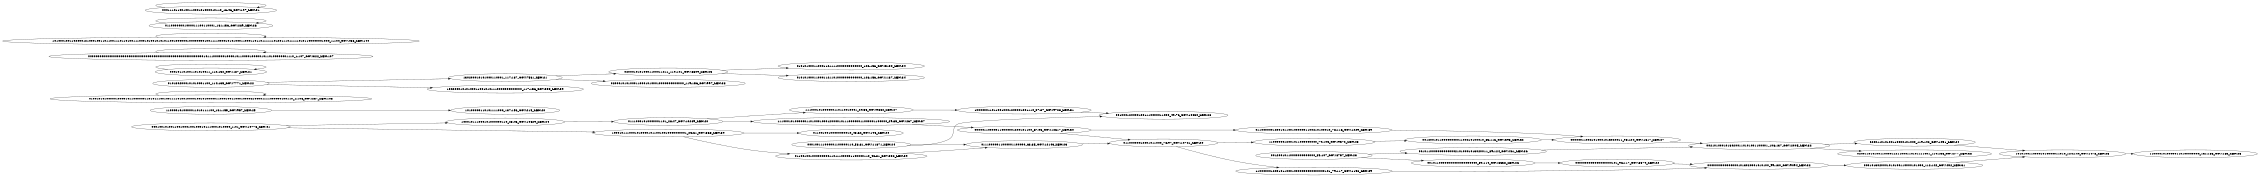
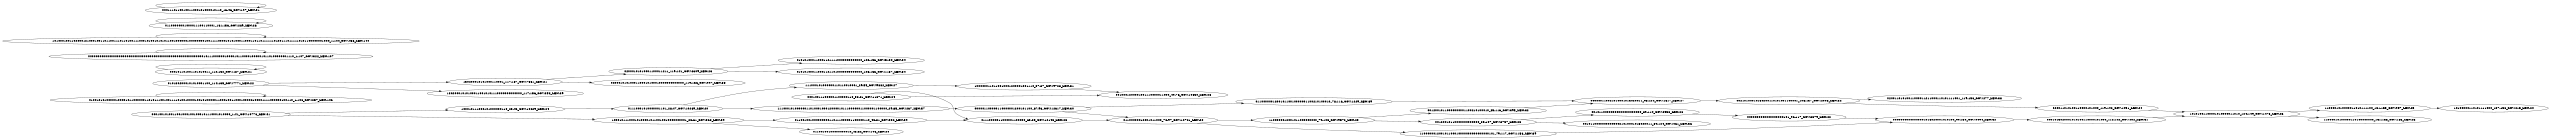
none -> (2303, 111)
none -> (1396, 121)
(1616, 149) -> none
